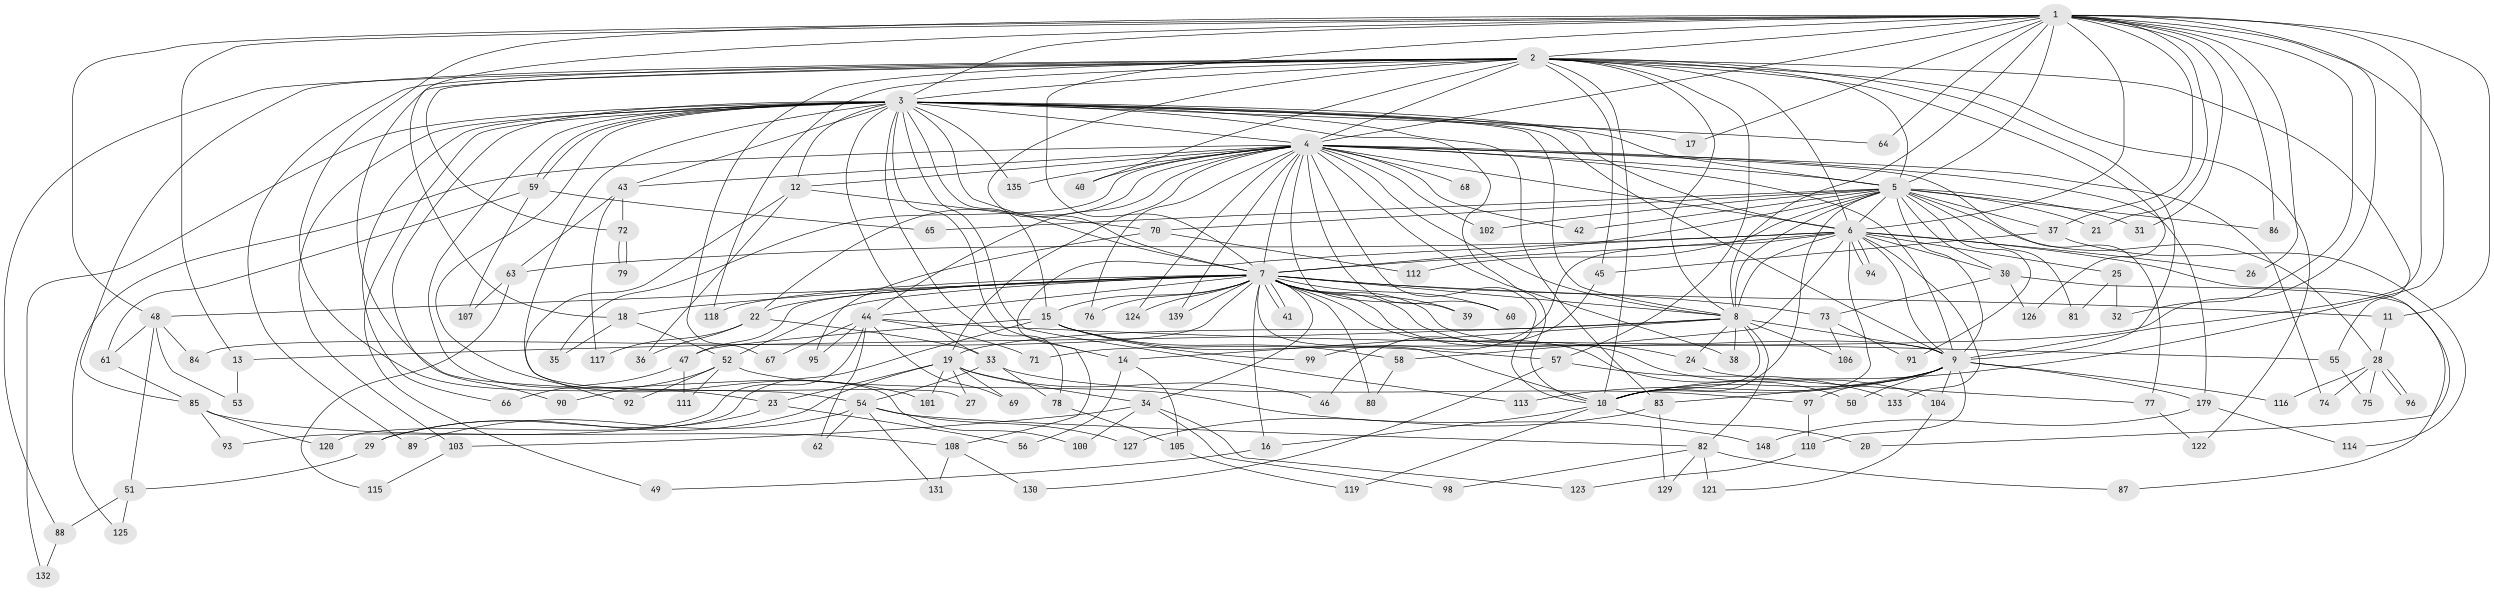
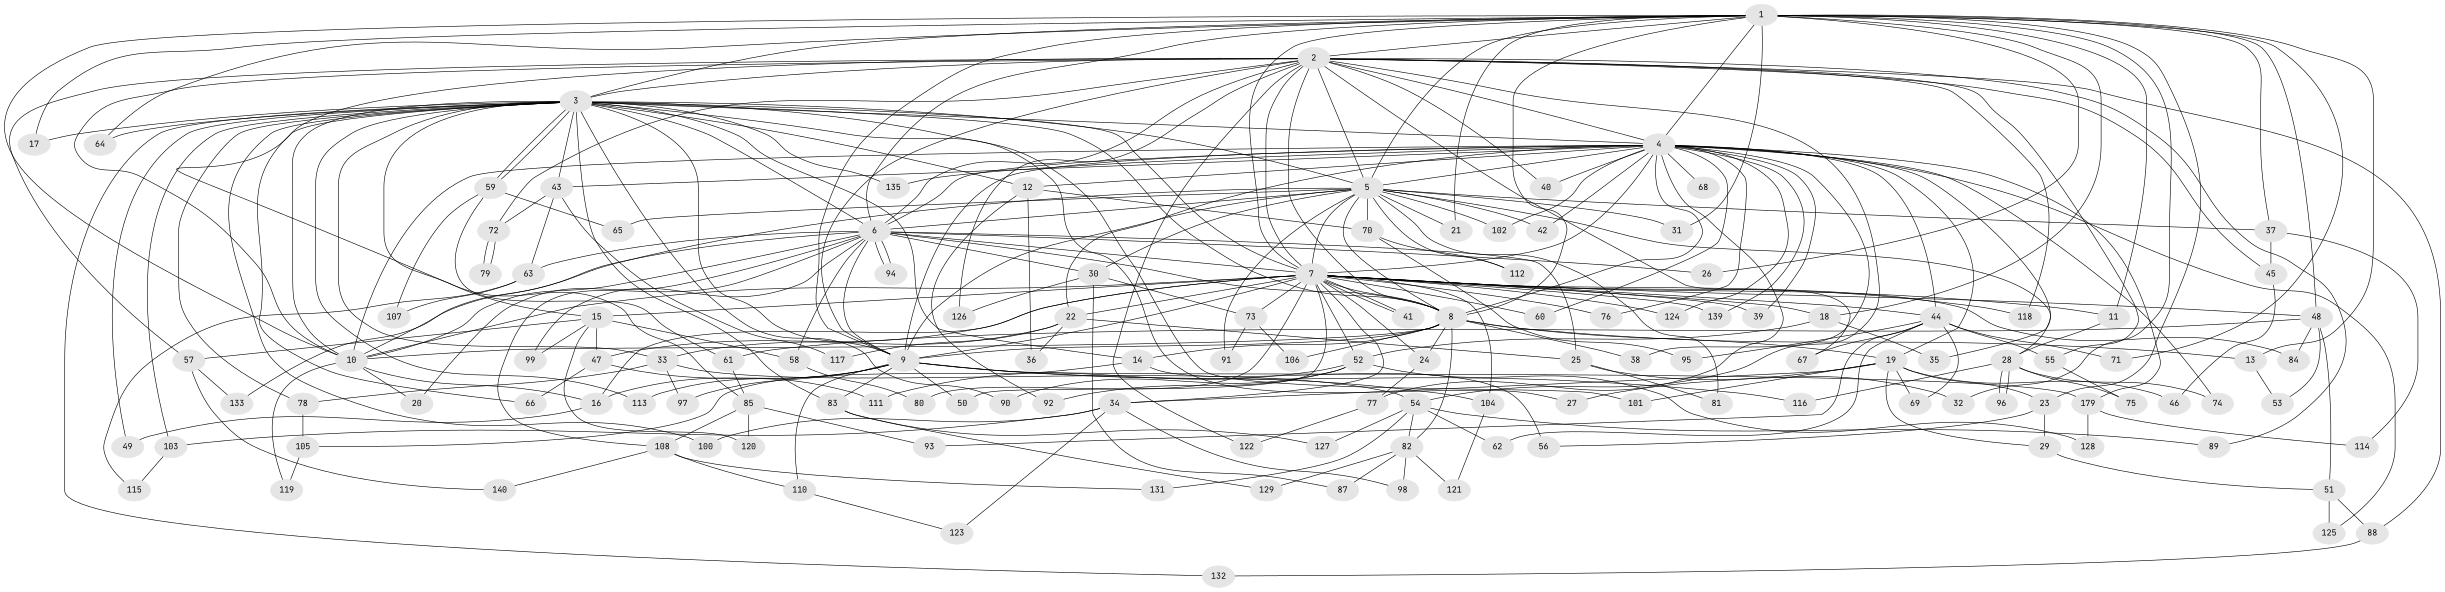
(2274, 231) -> none
none -> (1383, 344)
(1780, 386) -> (677, 381)
(1808, 425) -> (729, 472)
(1763, 447) -> (2088, 447)
(1030, 490) -> (500, 490)
